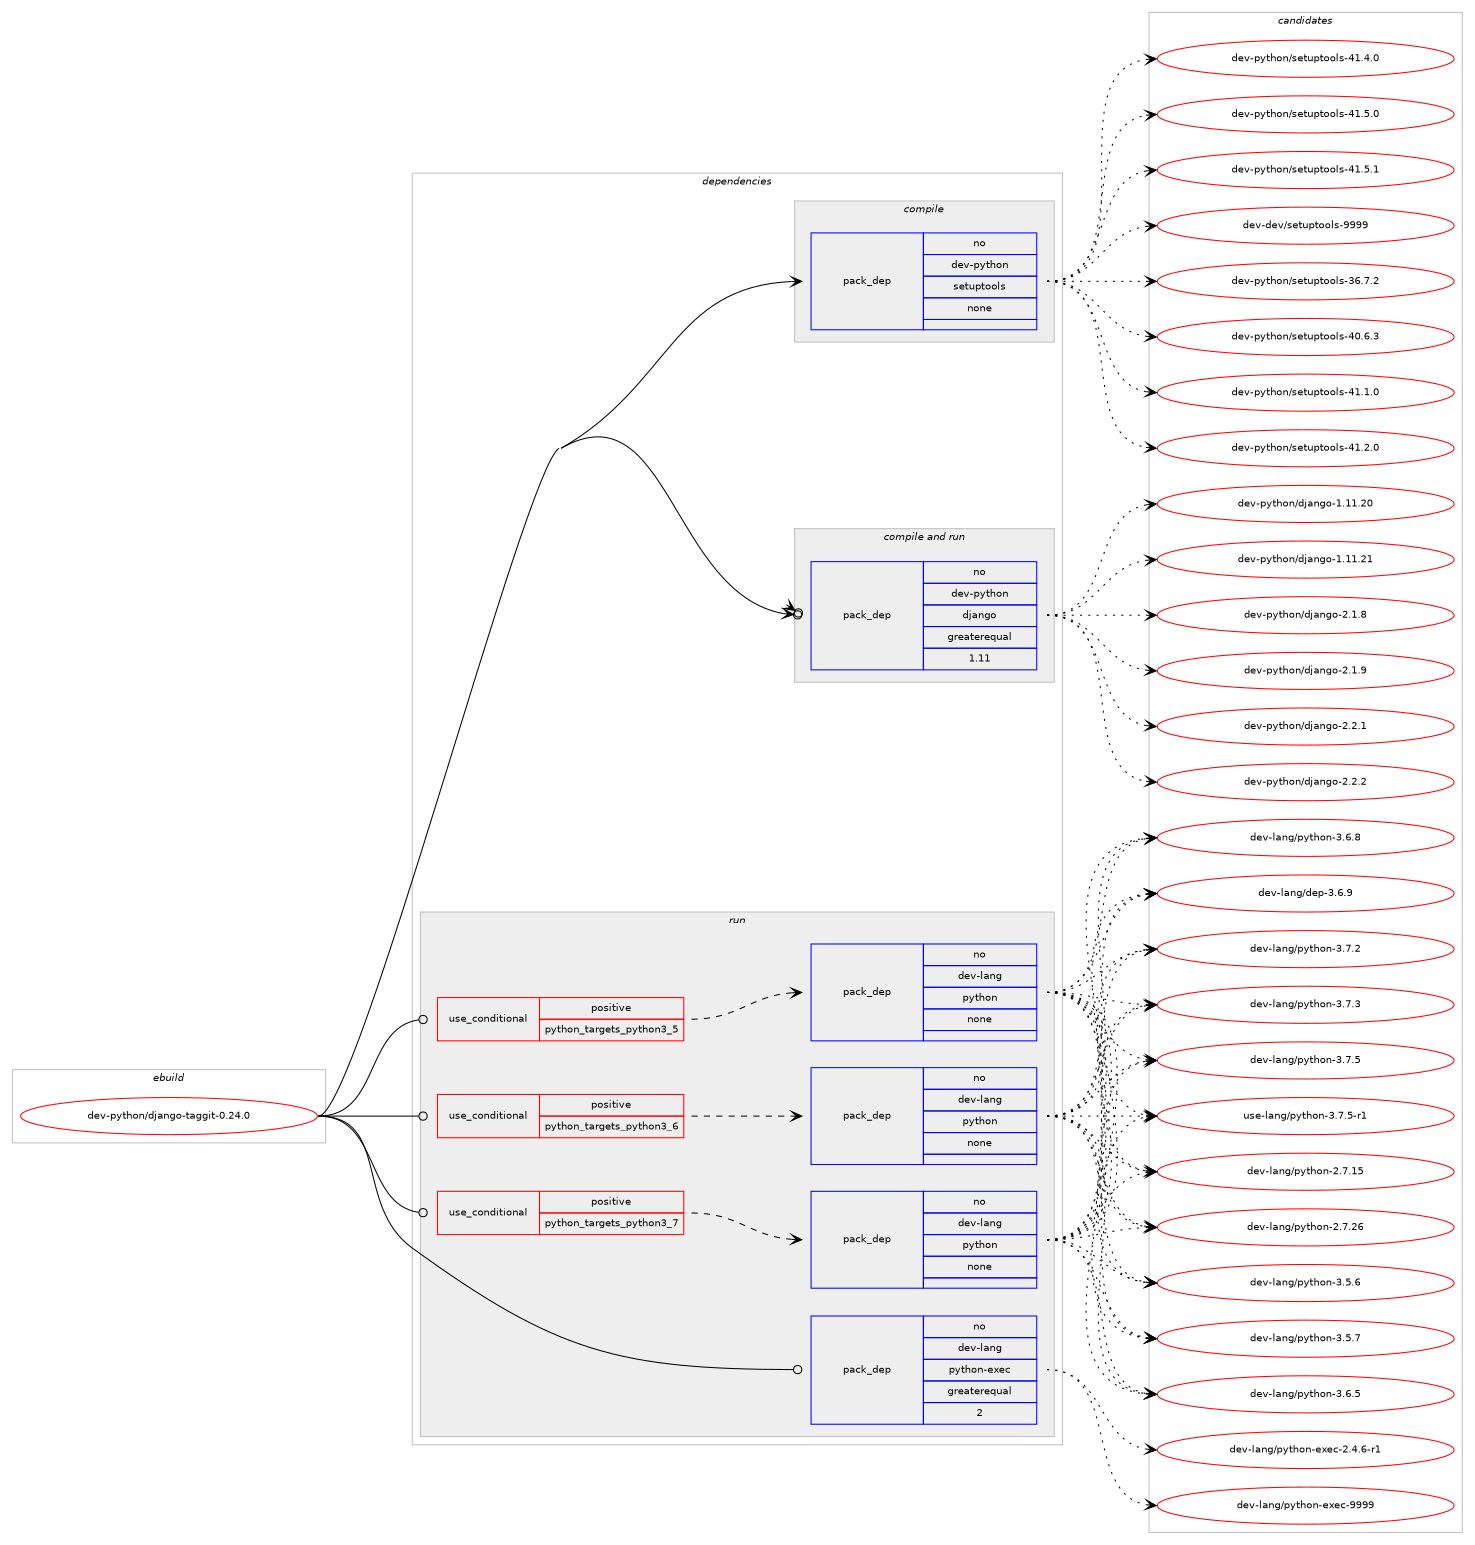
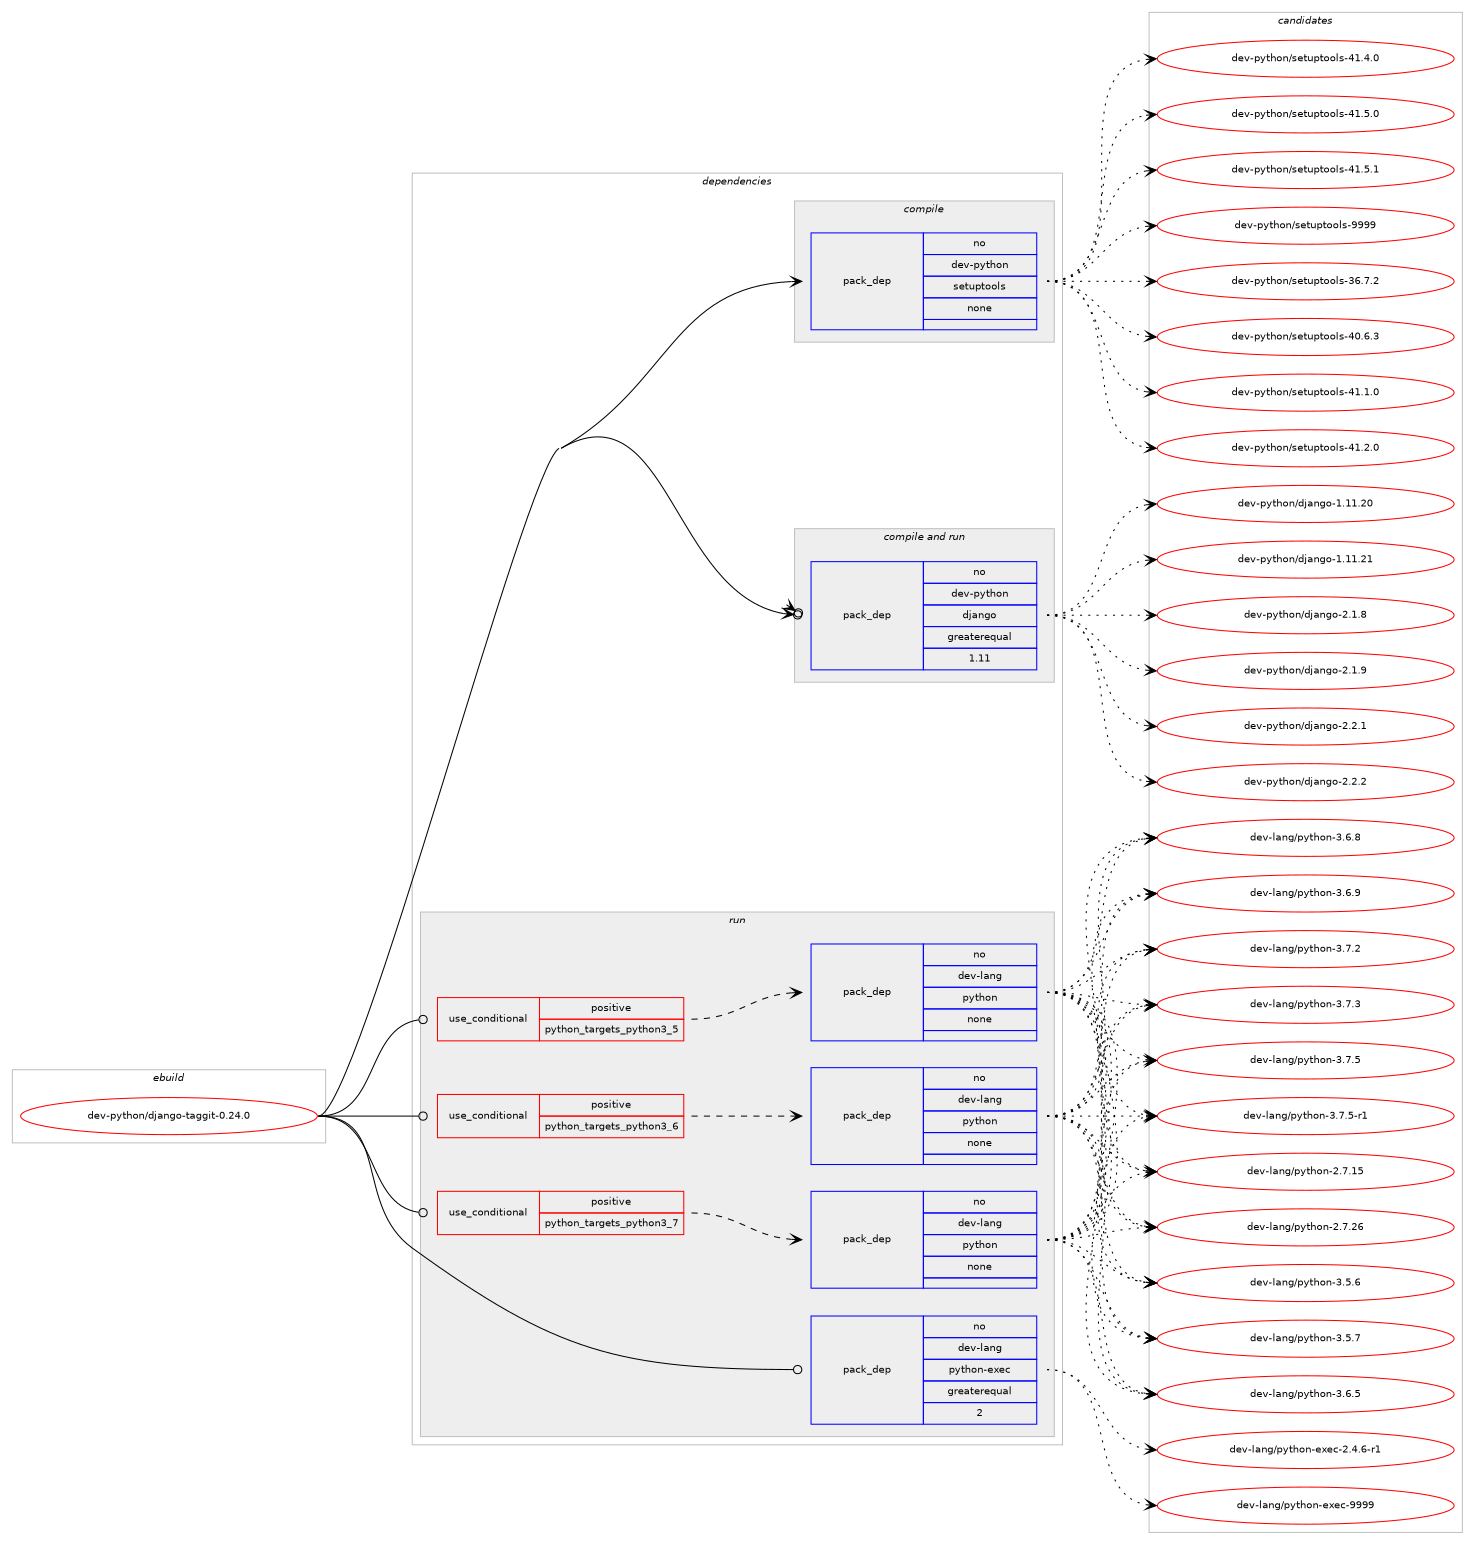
(1306, 226) -> (1306, 226)
(1306, 893) -> (1306, 893)
(1306, 1116) -> (1306, 1116)
